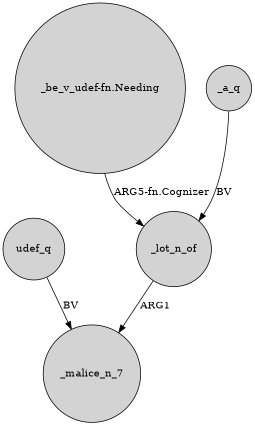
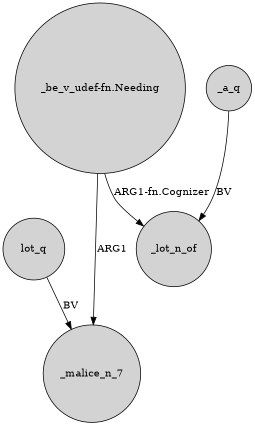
(162, 192) -> (162, 192)
(34, 249) -> (34, 249)
(138, 304) -> (96, 245)
